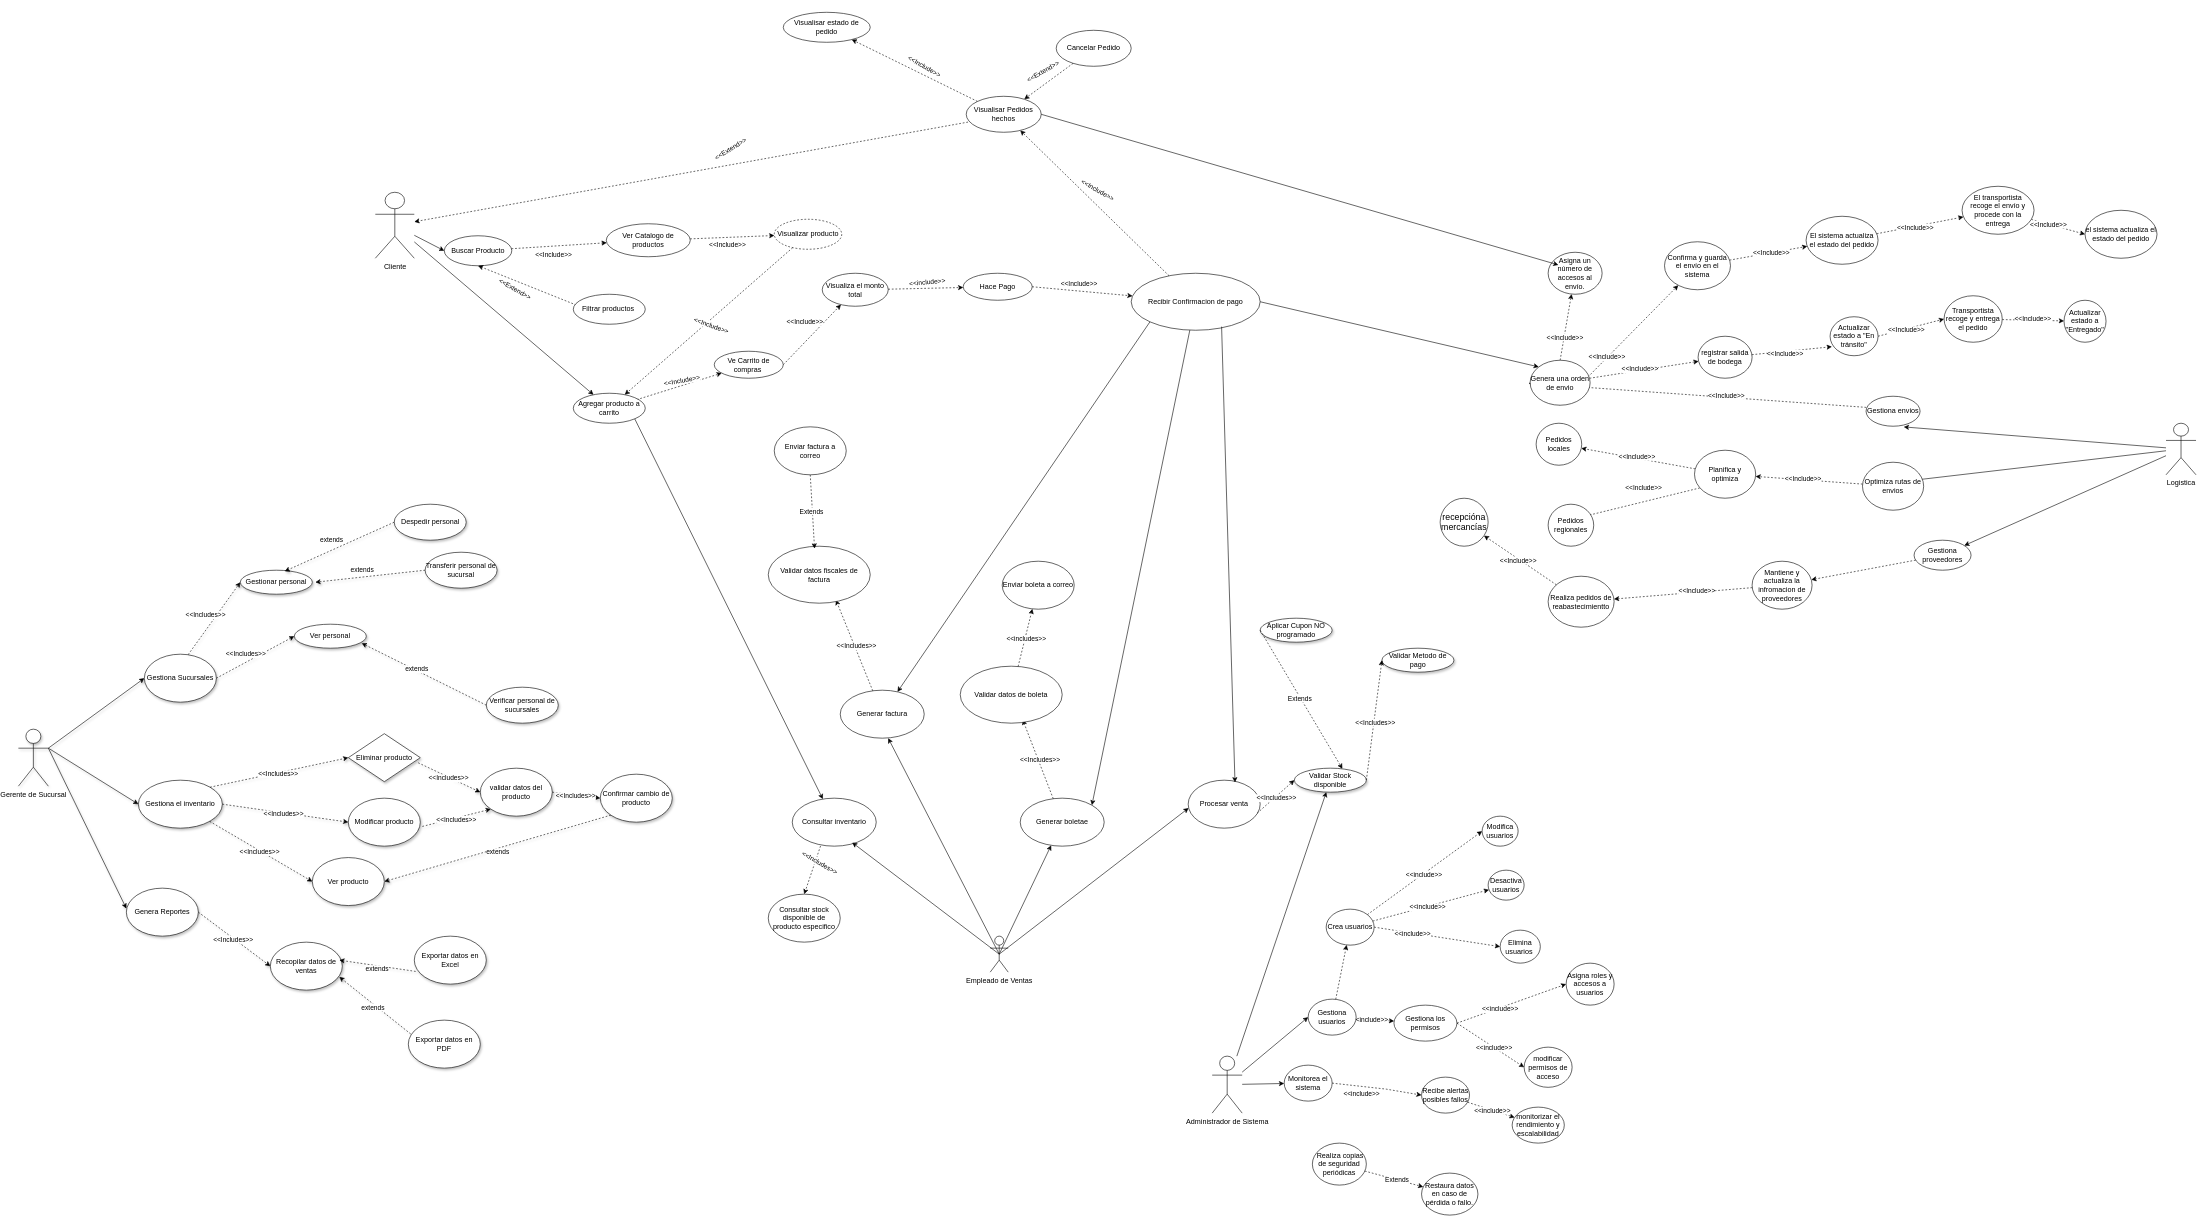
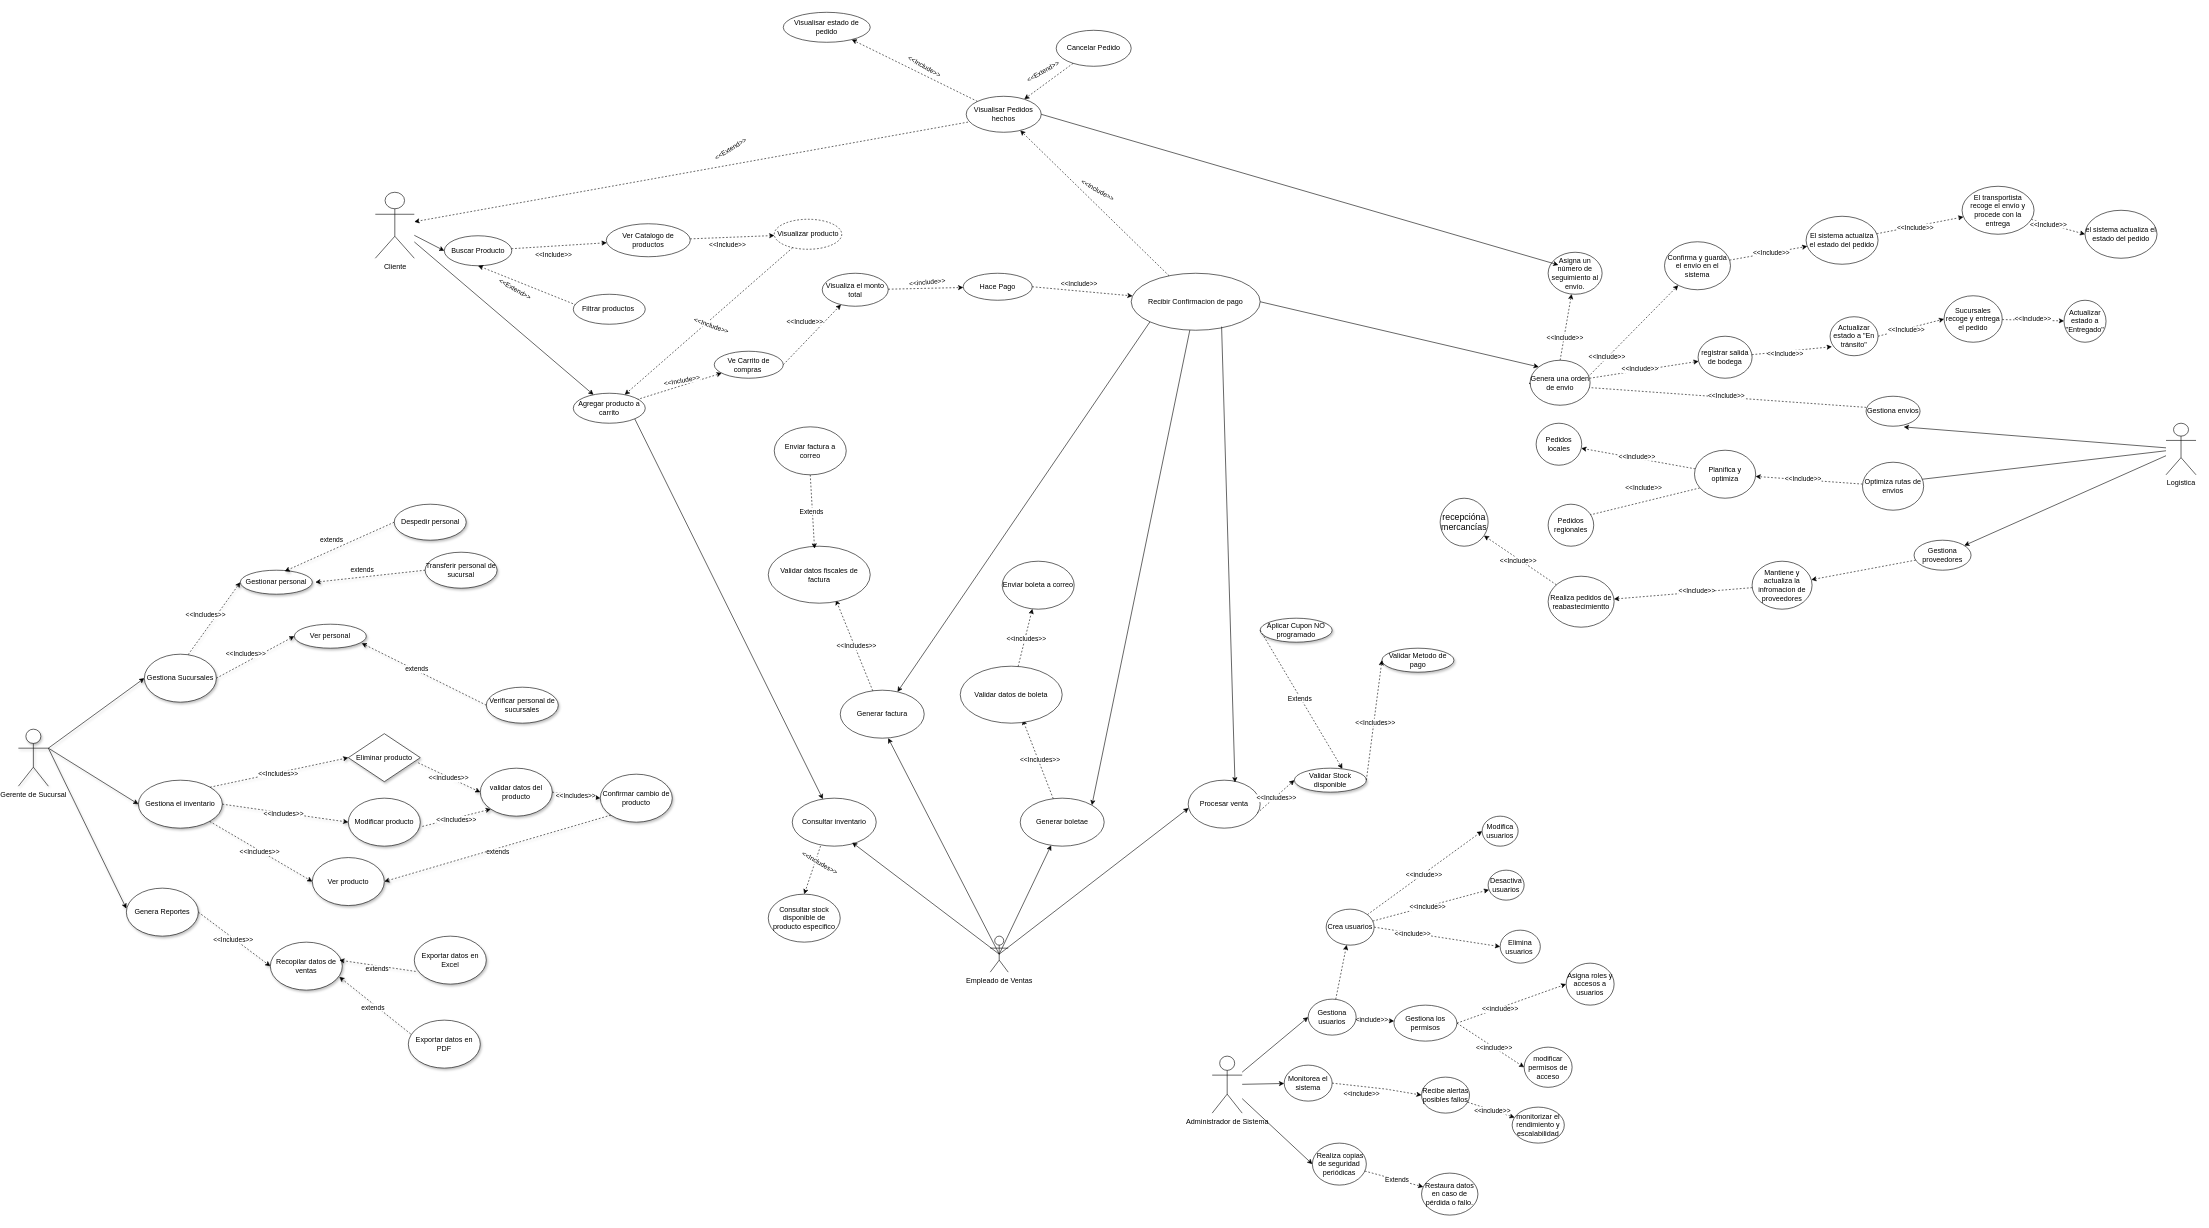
(1575, 273) -> (1575, 273)
(1973, 319) -> (1973, 319)
(1281, 927) -> (1247, 1104)
